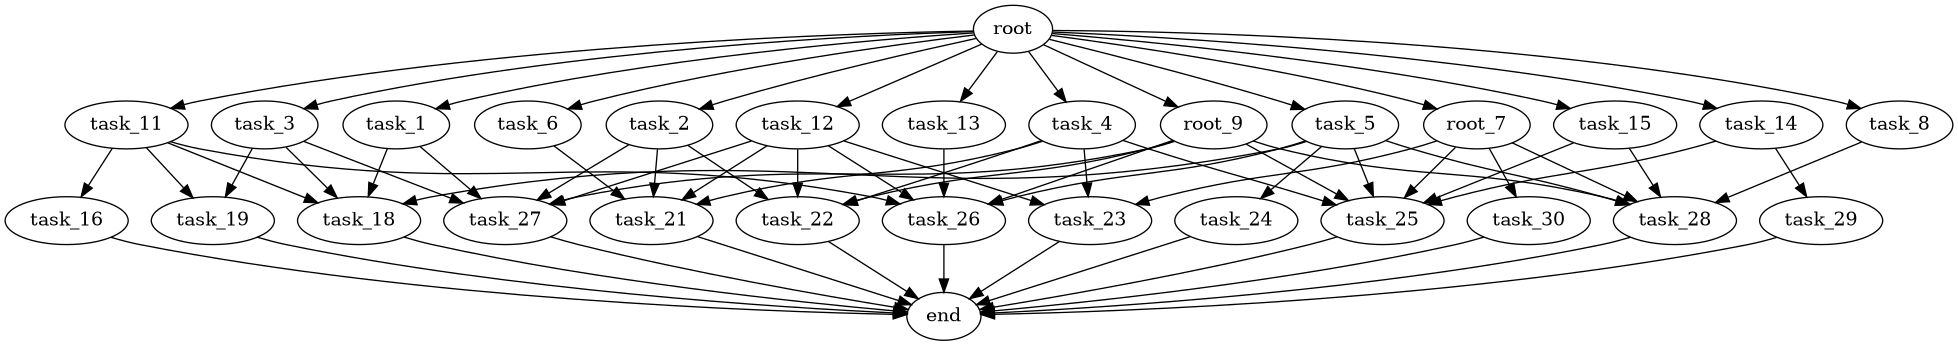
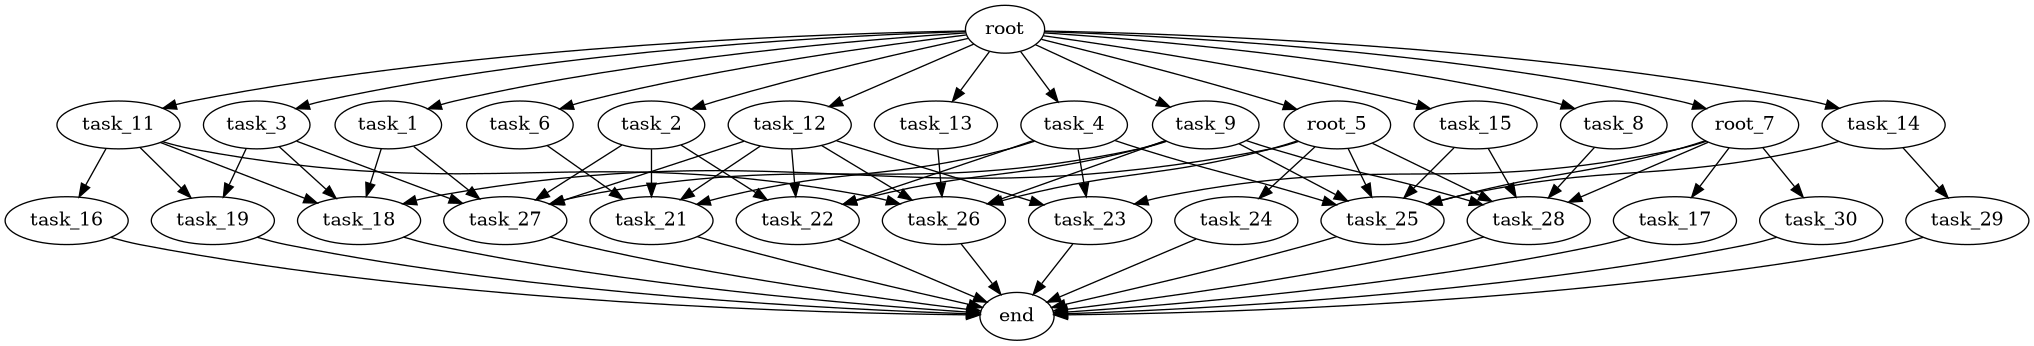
(1214, 125) -> (1206, 125)
(1345, 125) -> (1337, 125)
none -> (1675, 221)
